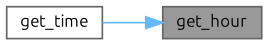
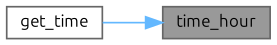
(212, 23) -> (216, 23)
